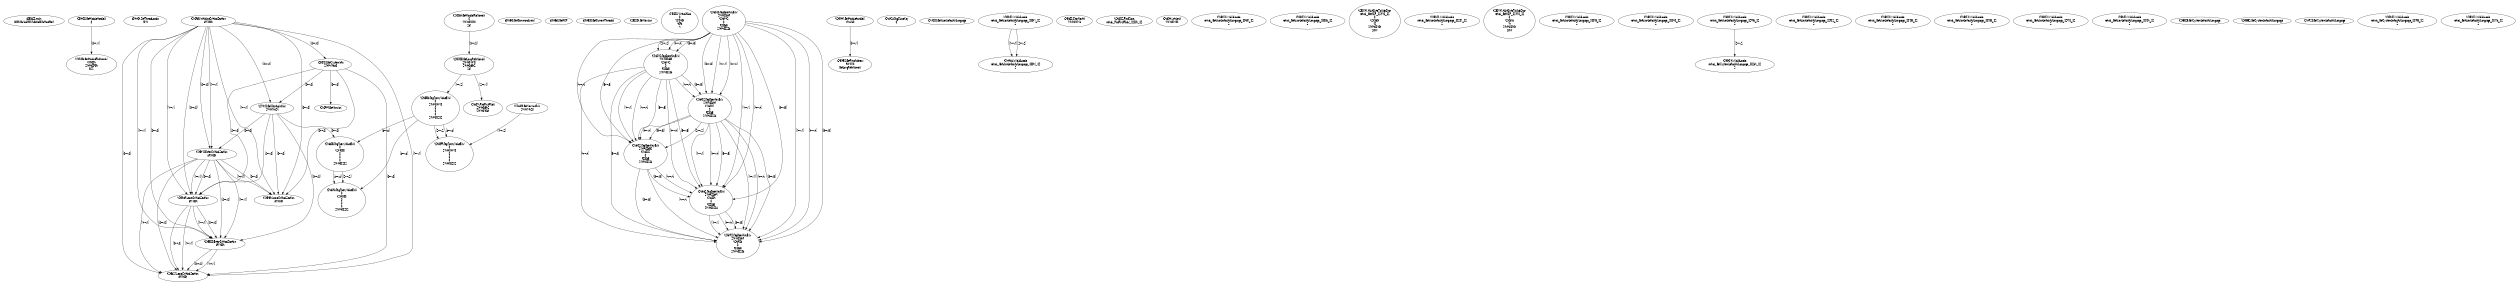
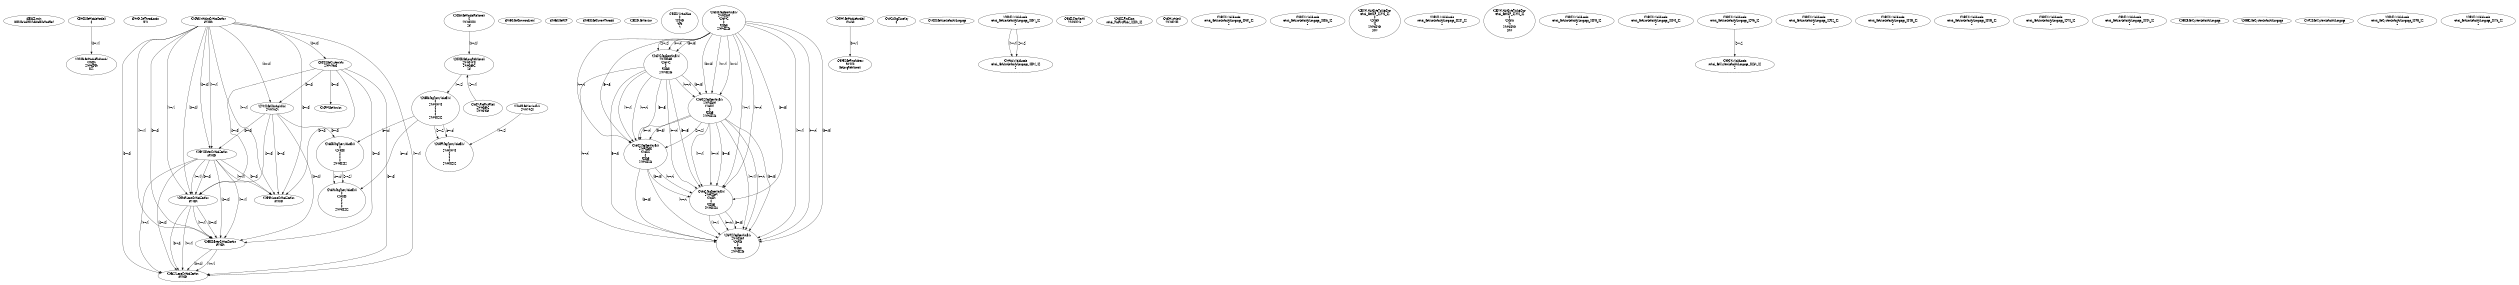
(479, 86) -> (470, 90)
none -> (372, 200)
